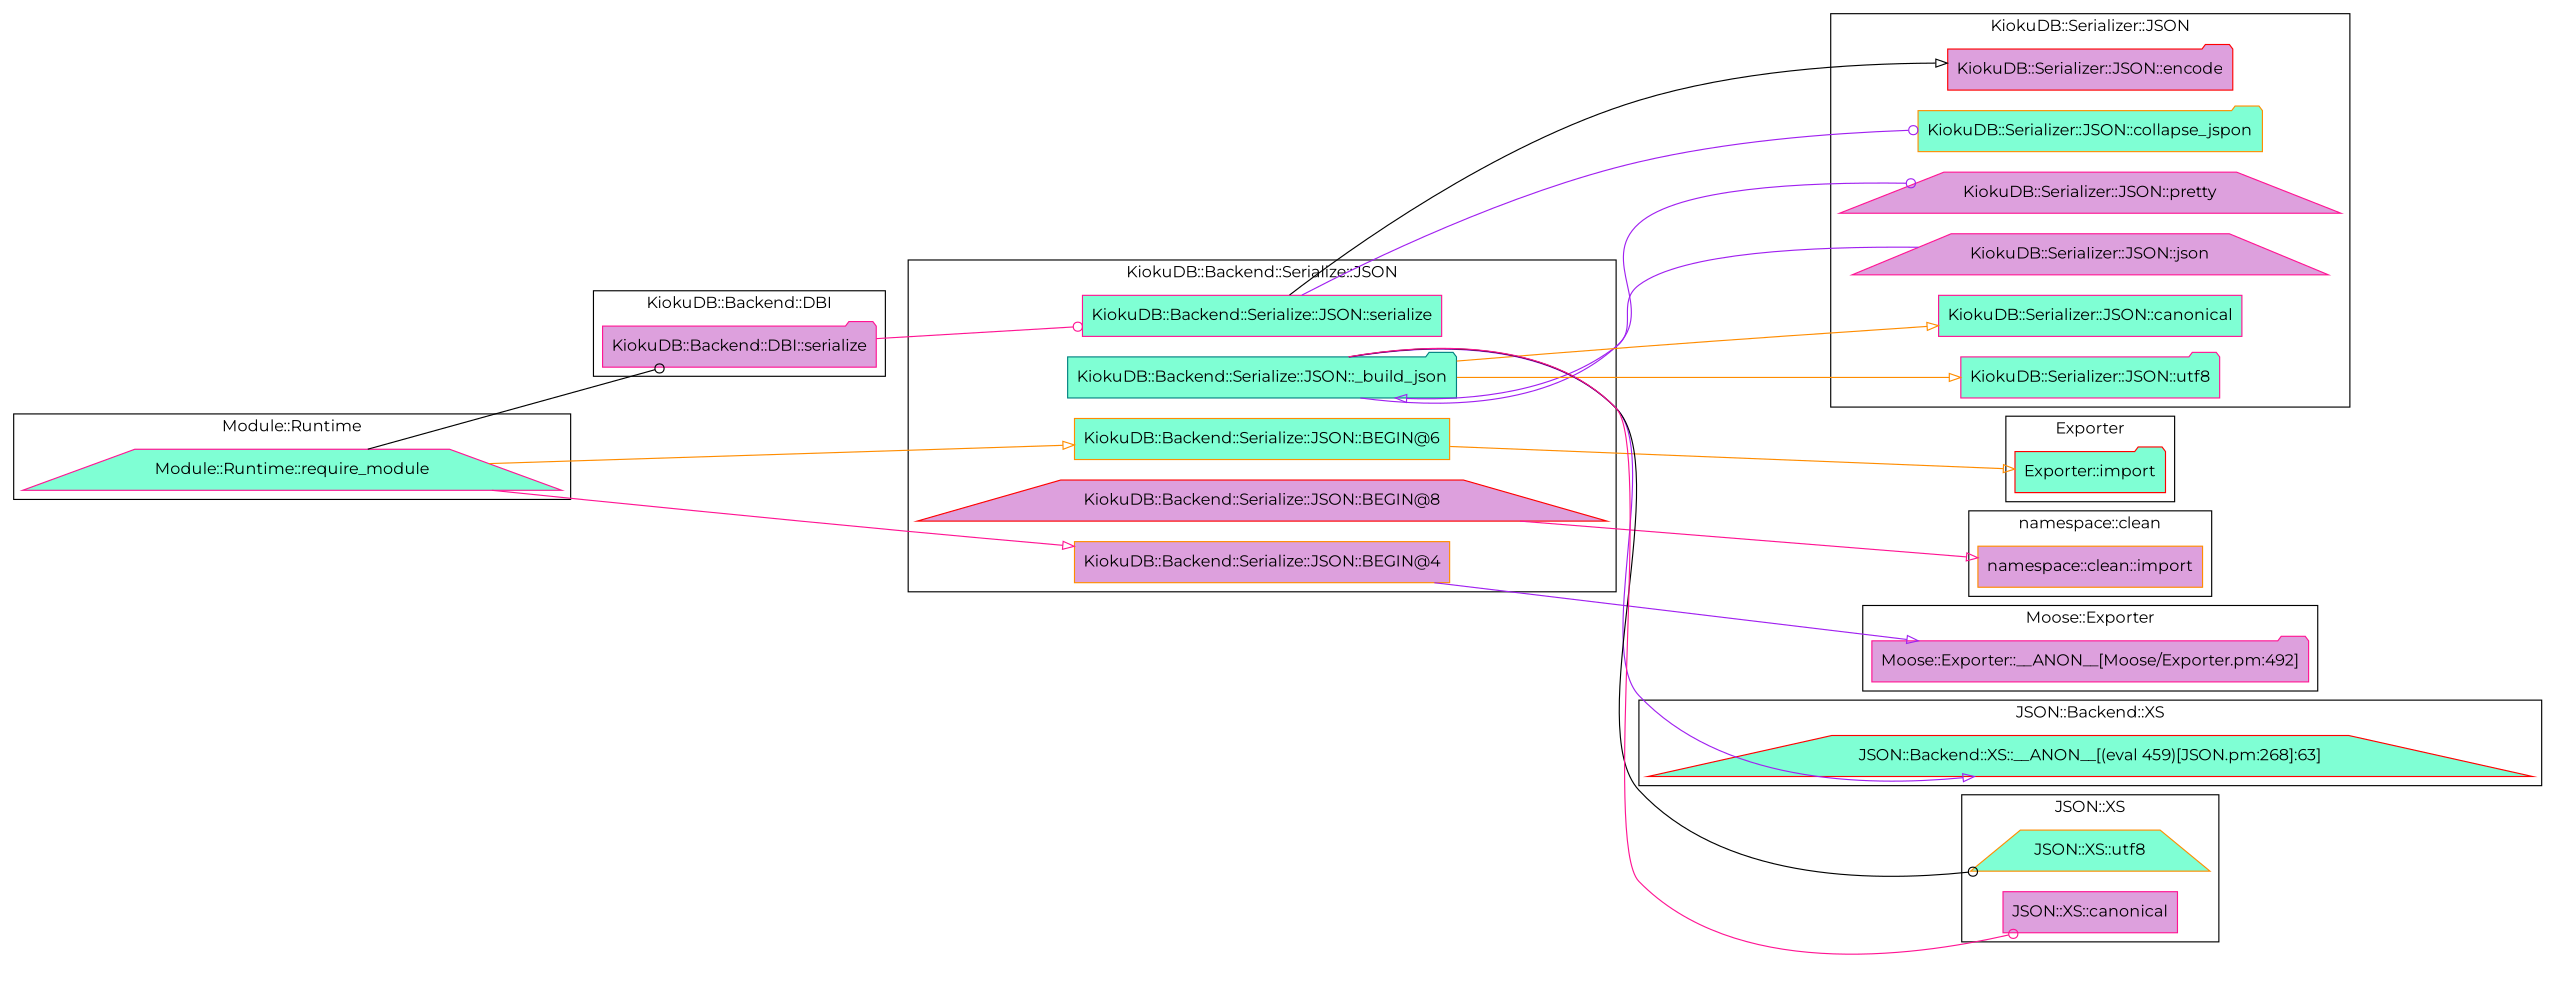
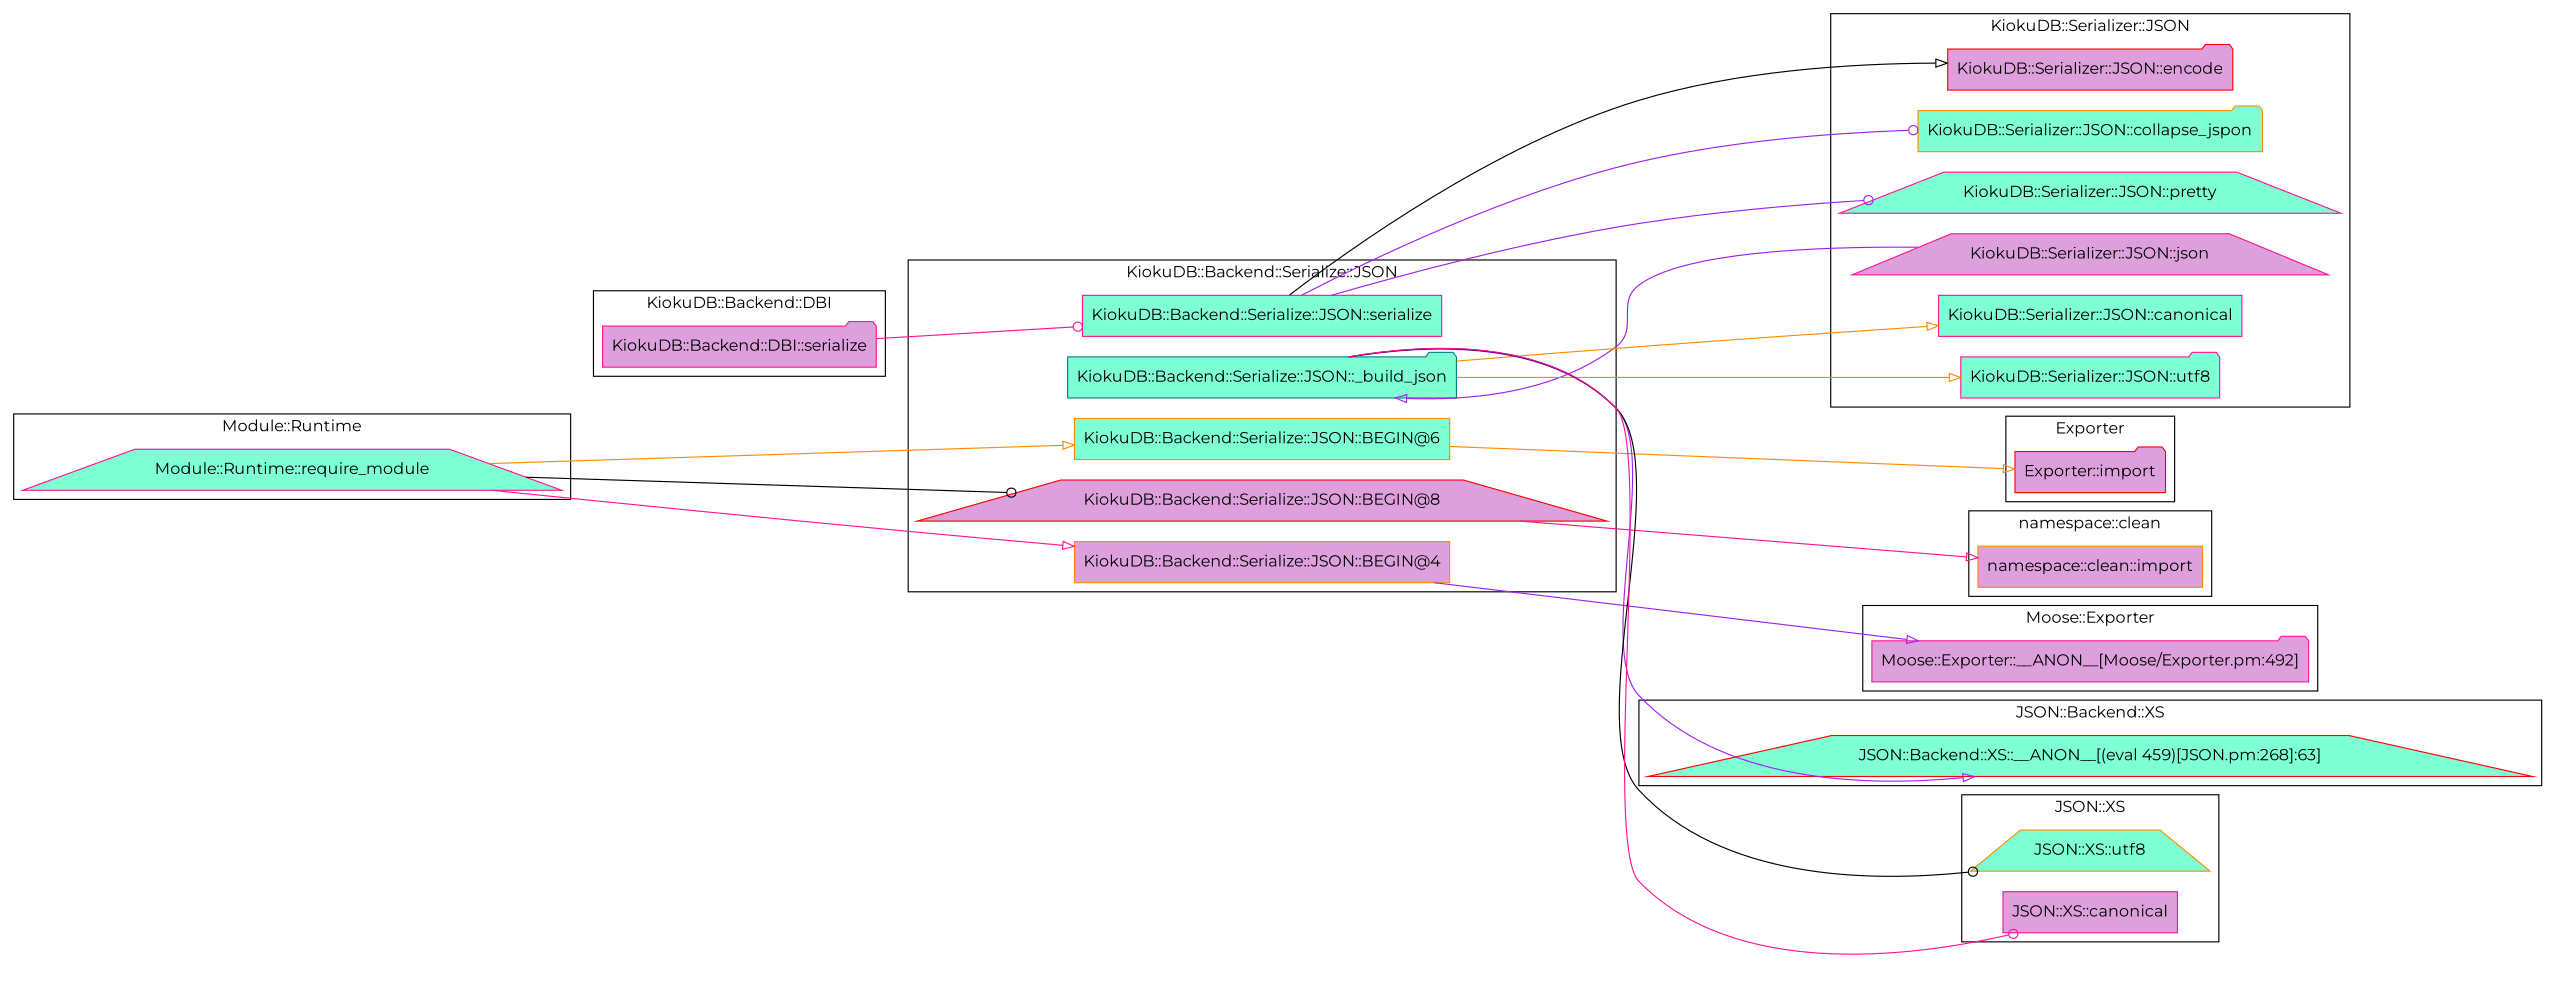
(2090, 193) -> (2090, 193)
(1627, 282) -> (1595, 231)
(526, 405) -> (766, 485)
(2090, 472) -> (2090, 472)
